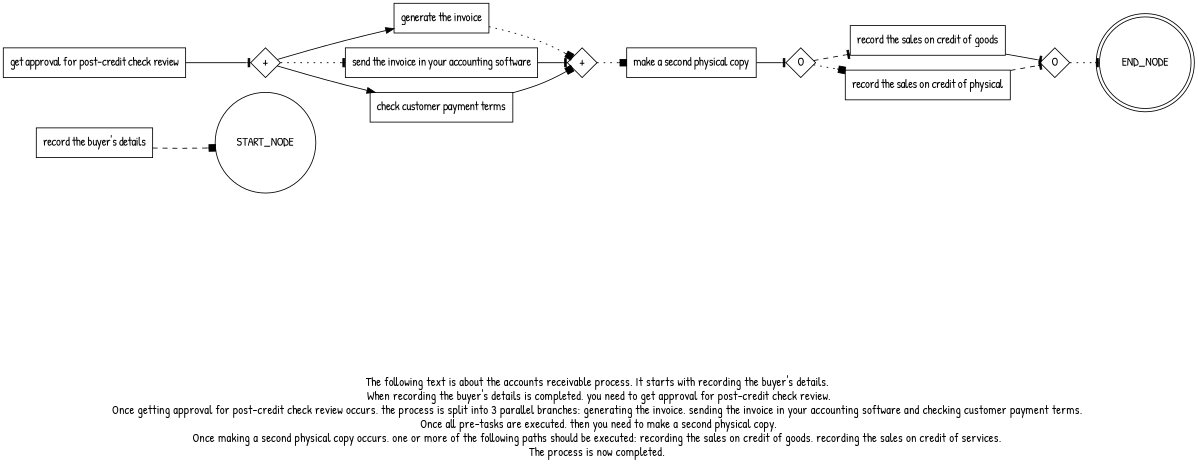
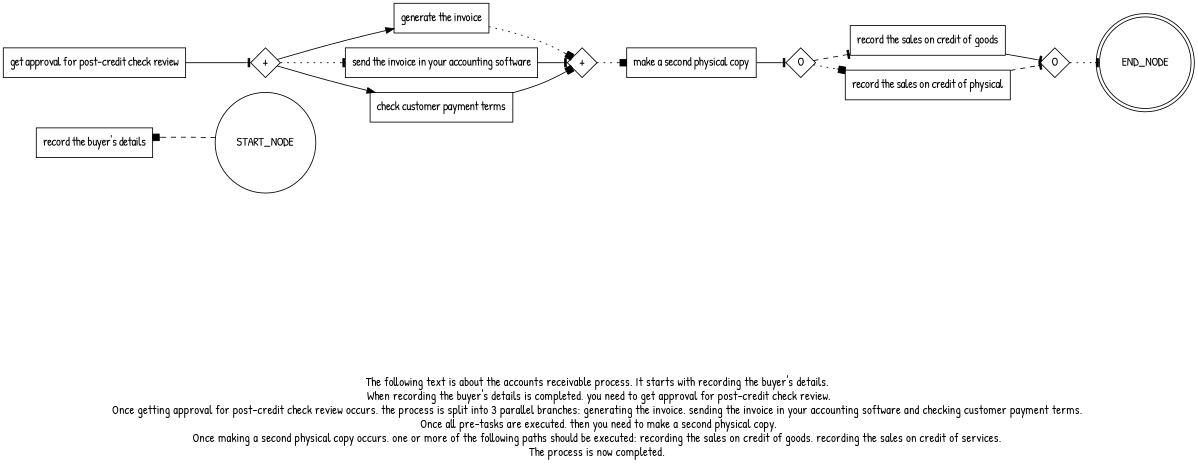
(180, 148) -> (188, 137)
